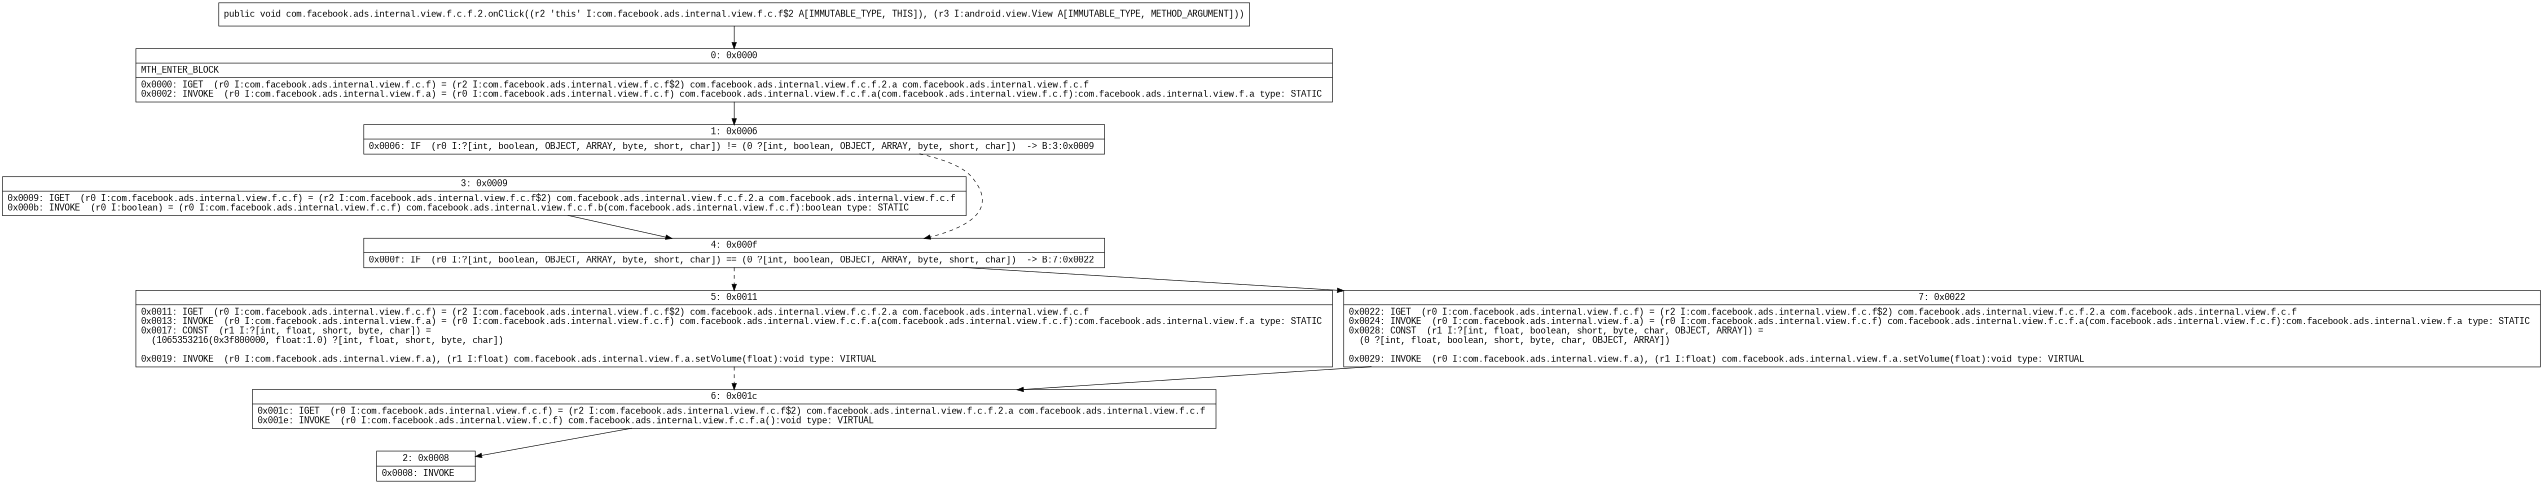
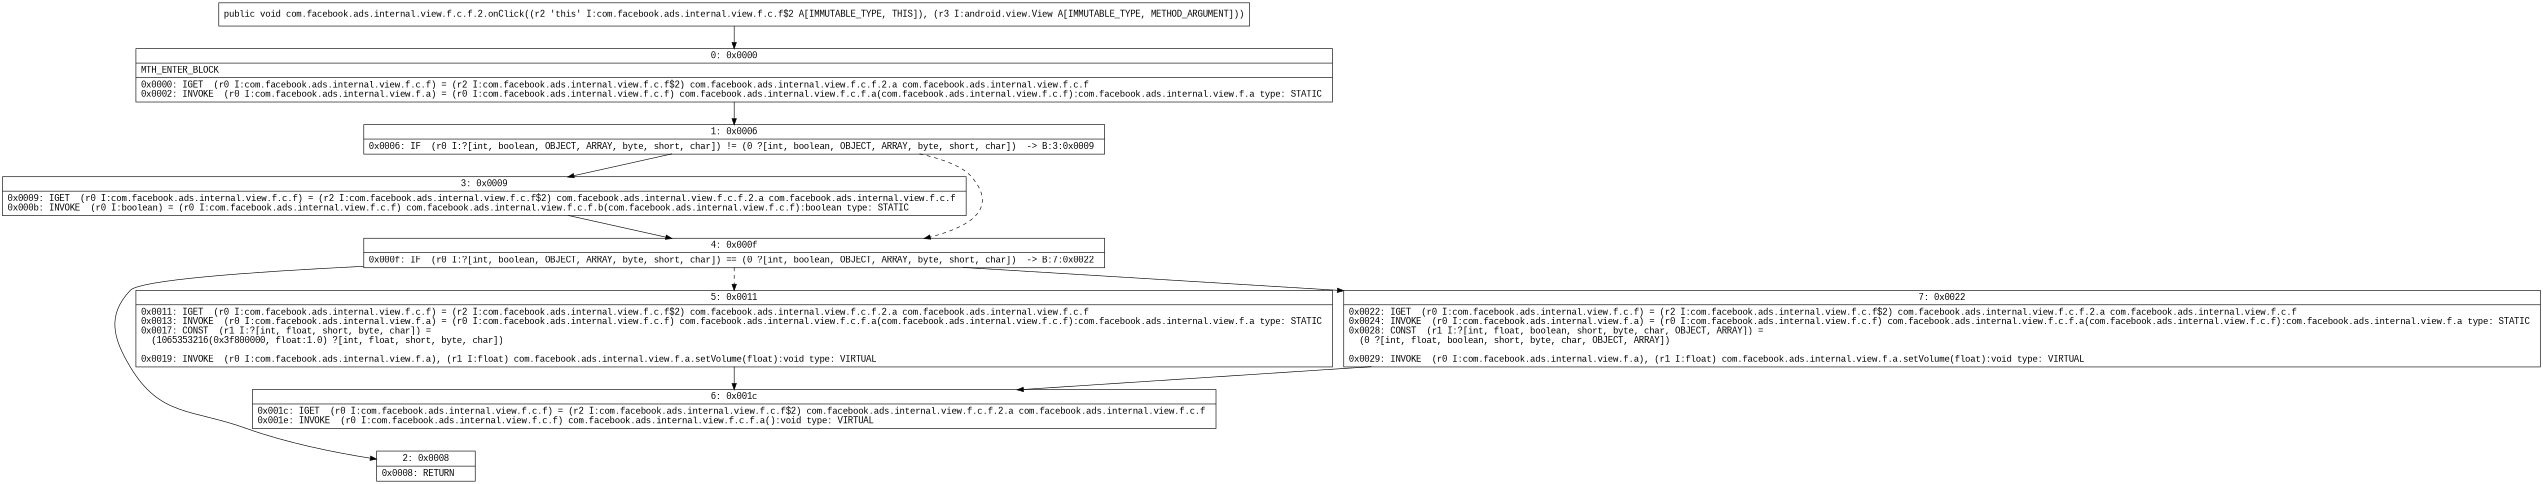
none -> (623, 165)
(734, 375) -> (734, 375)
(557, 442) -> (118, 342)
(426, 473) -> (426, 473)
